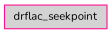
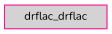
(56, 17) -> (56, 17)
